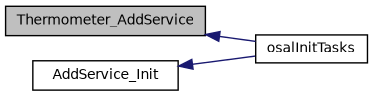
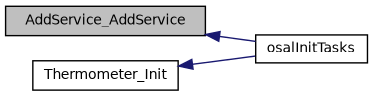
(105, 21) -> (105, 21)
(105, 75) -> (105, 75)
